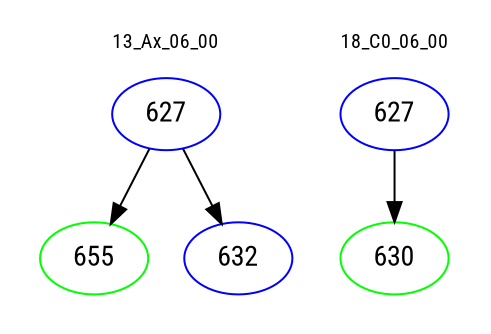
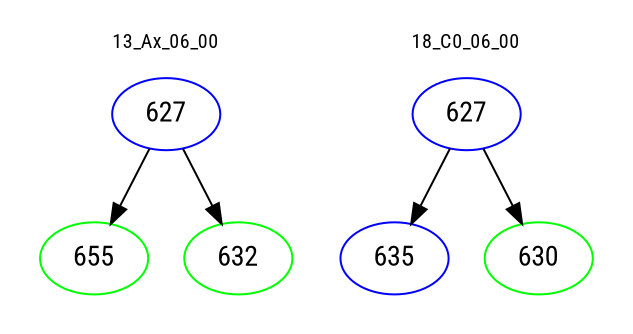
(238, 258) -> (238, 258)
none -> (395, 258)
